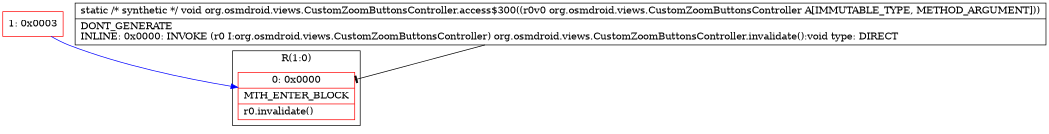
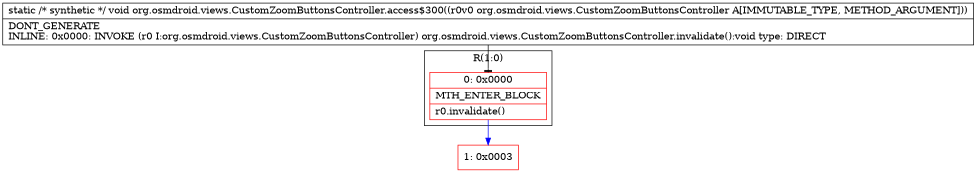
(139, 67) -> (488, 130)
